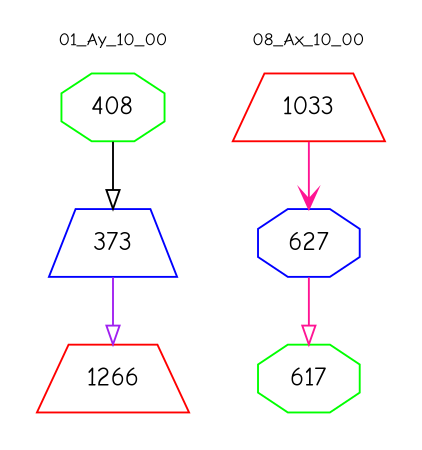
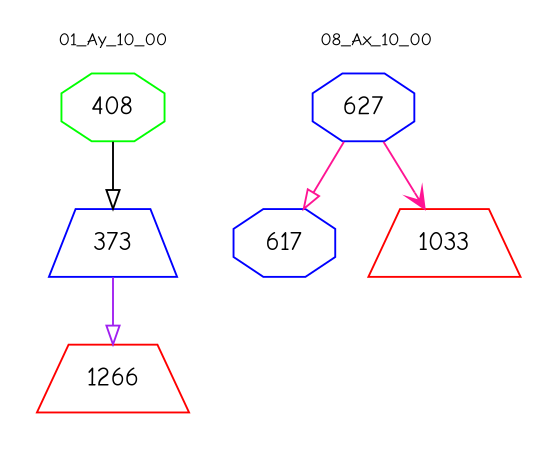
(309, 166) -> (399, 167)
(309, 379) -> (284, 243)
